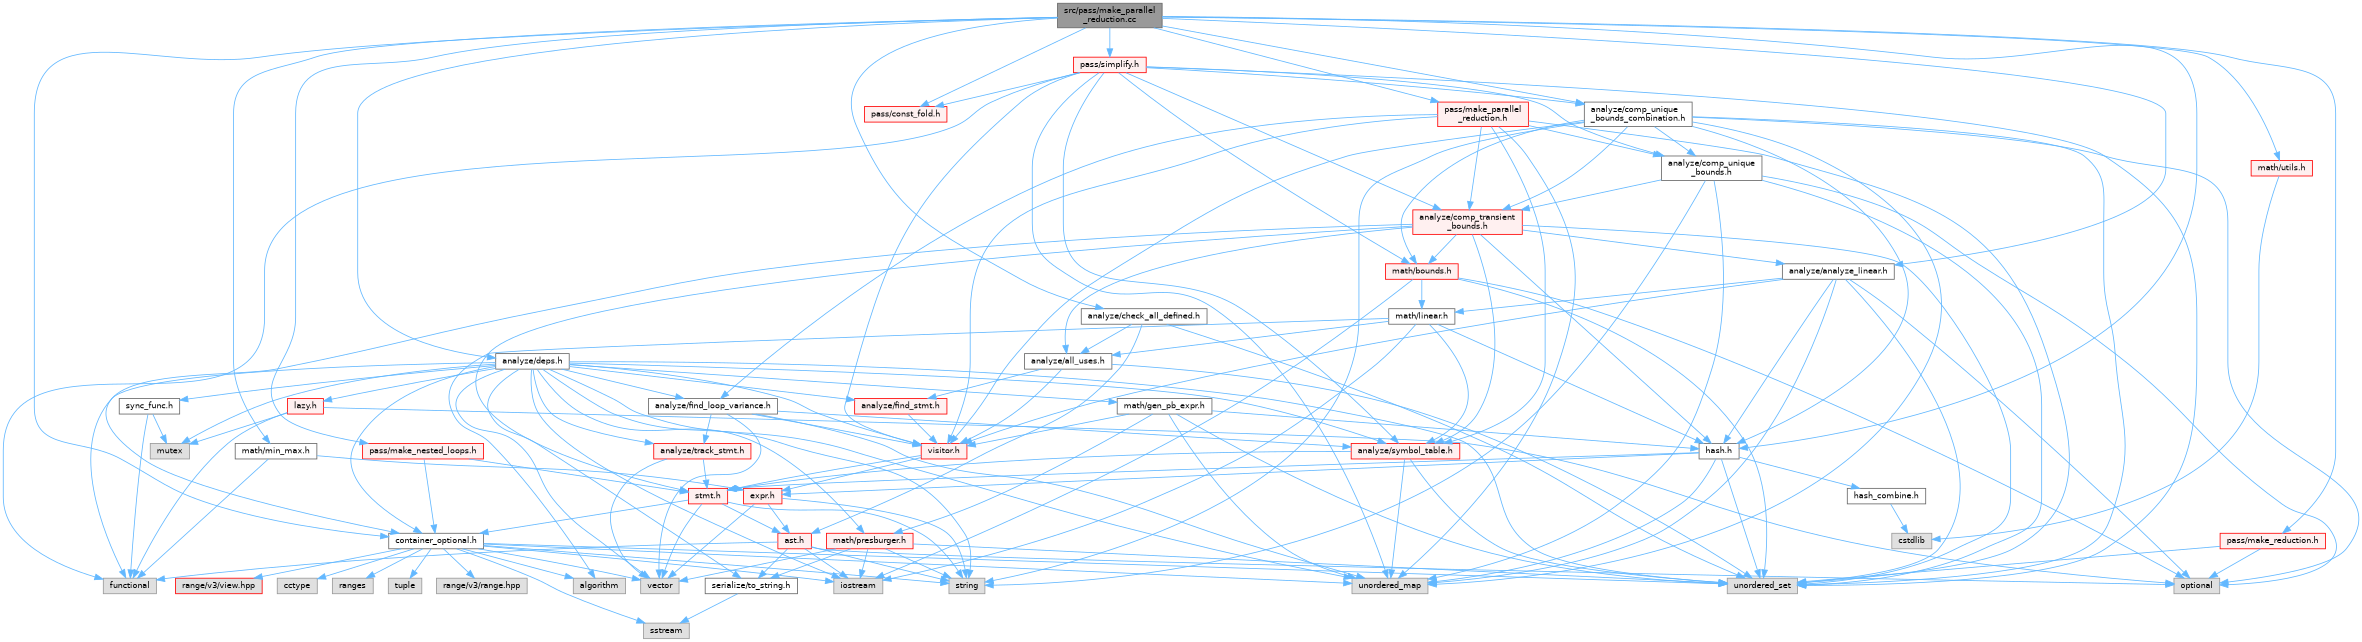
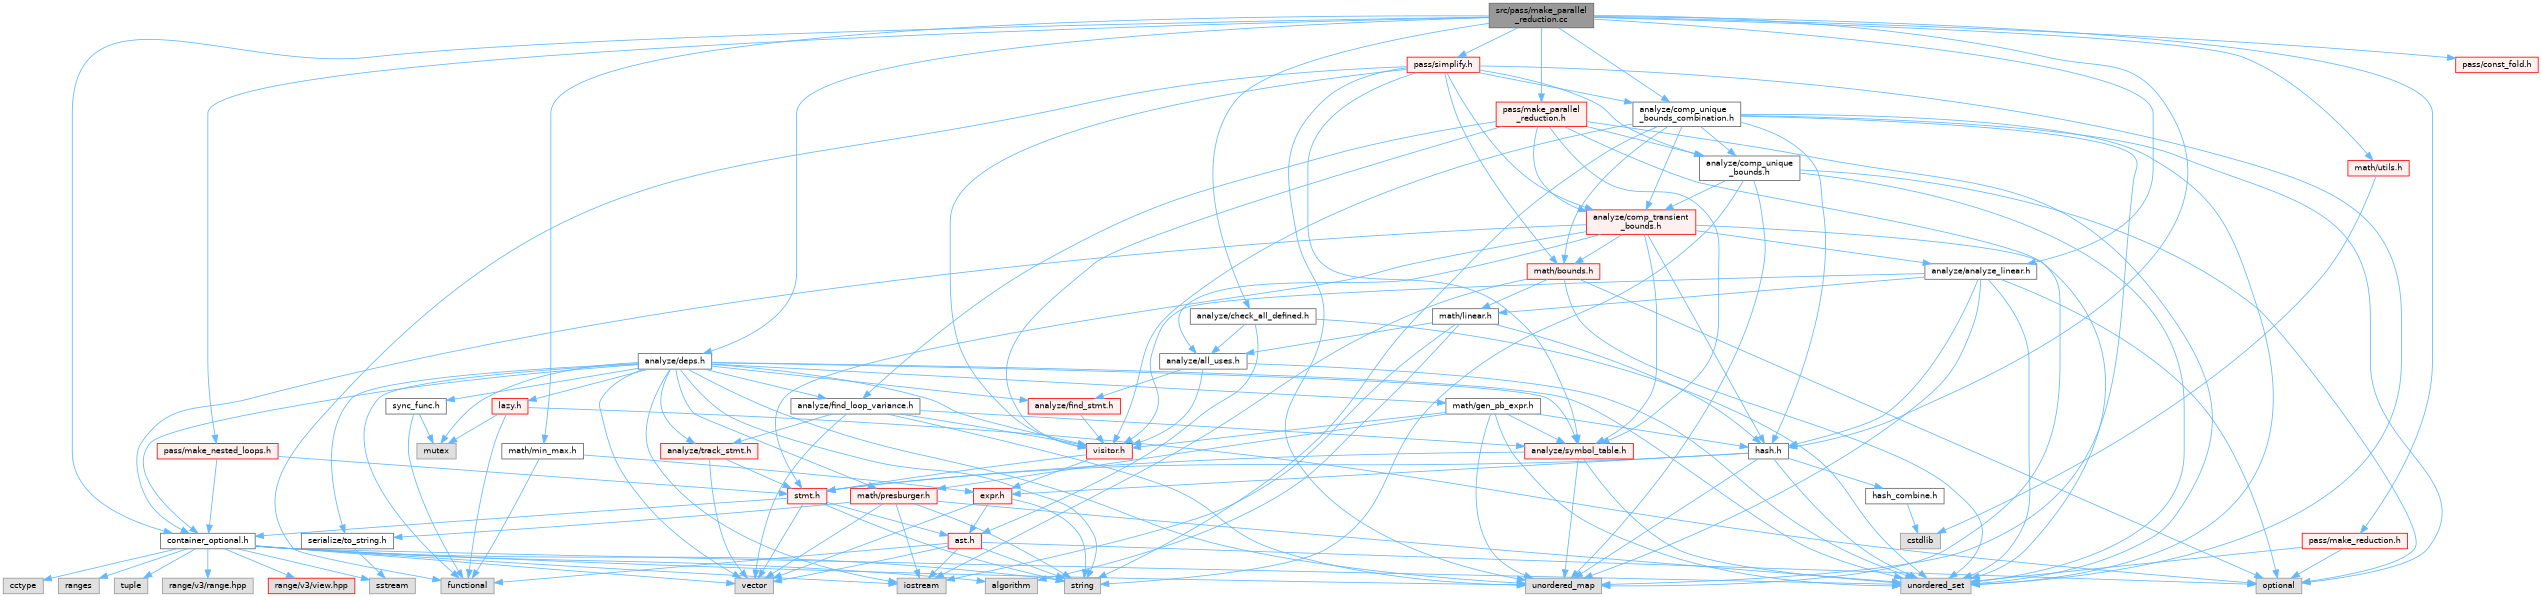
(1008, 89) -> none
(1467, 384) -> (1532, 427)
(776, 561) -> (898, 557)
